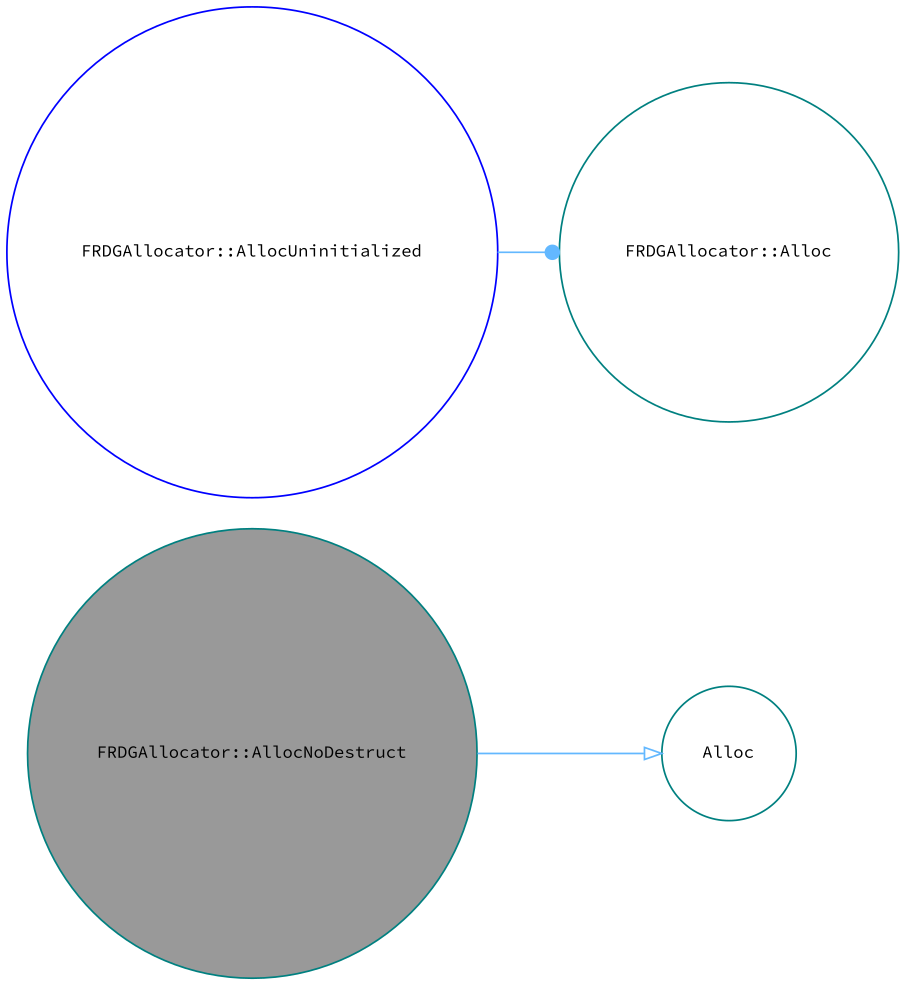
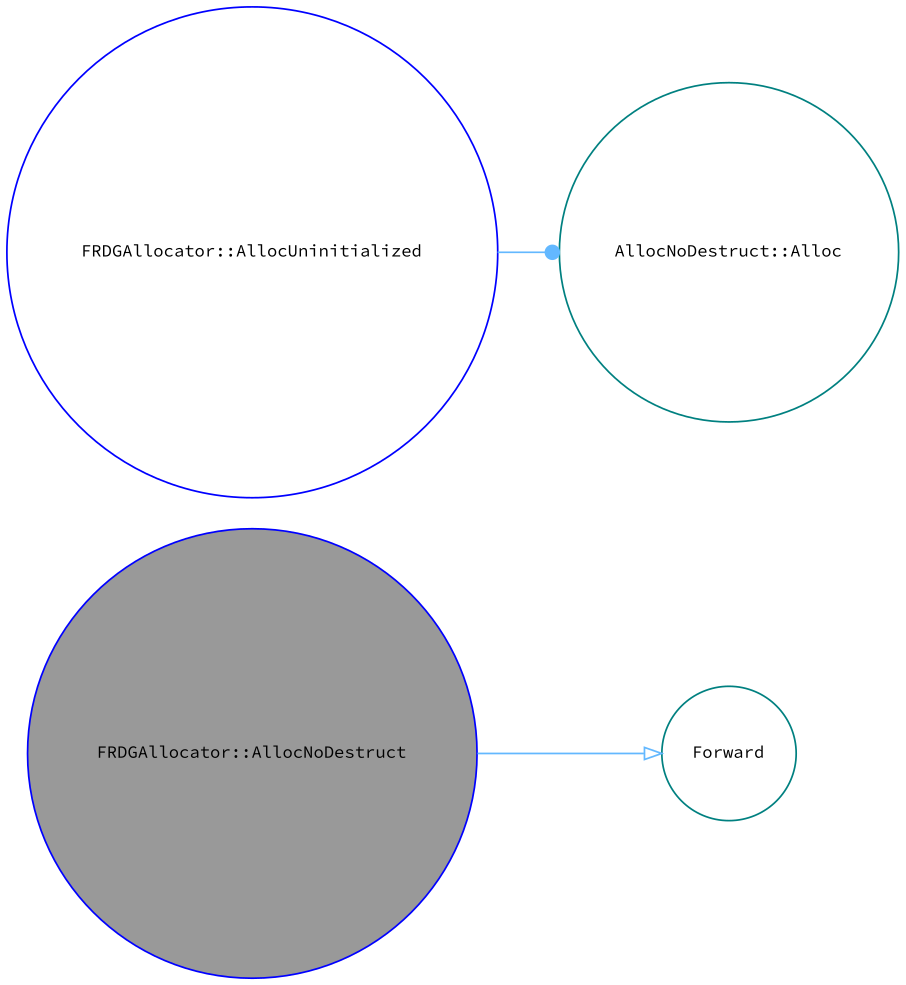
(729, 252) -> (729, 252)
(252, 753) -> (252, 753)
(729, 753) -> (729, 753)
